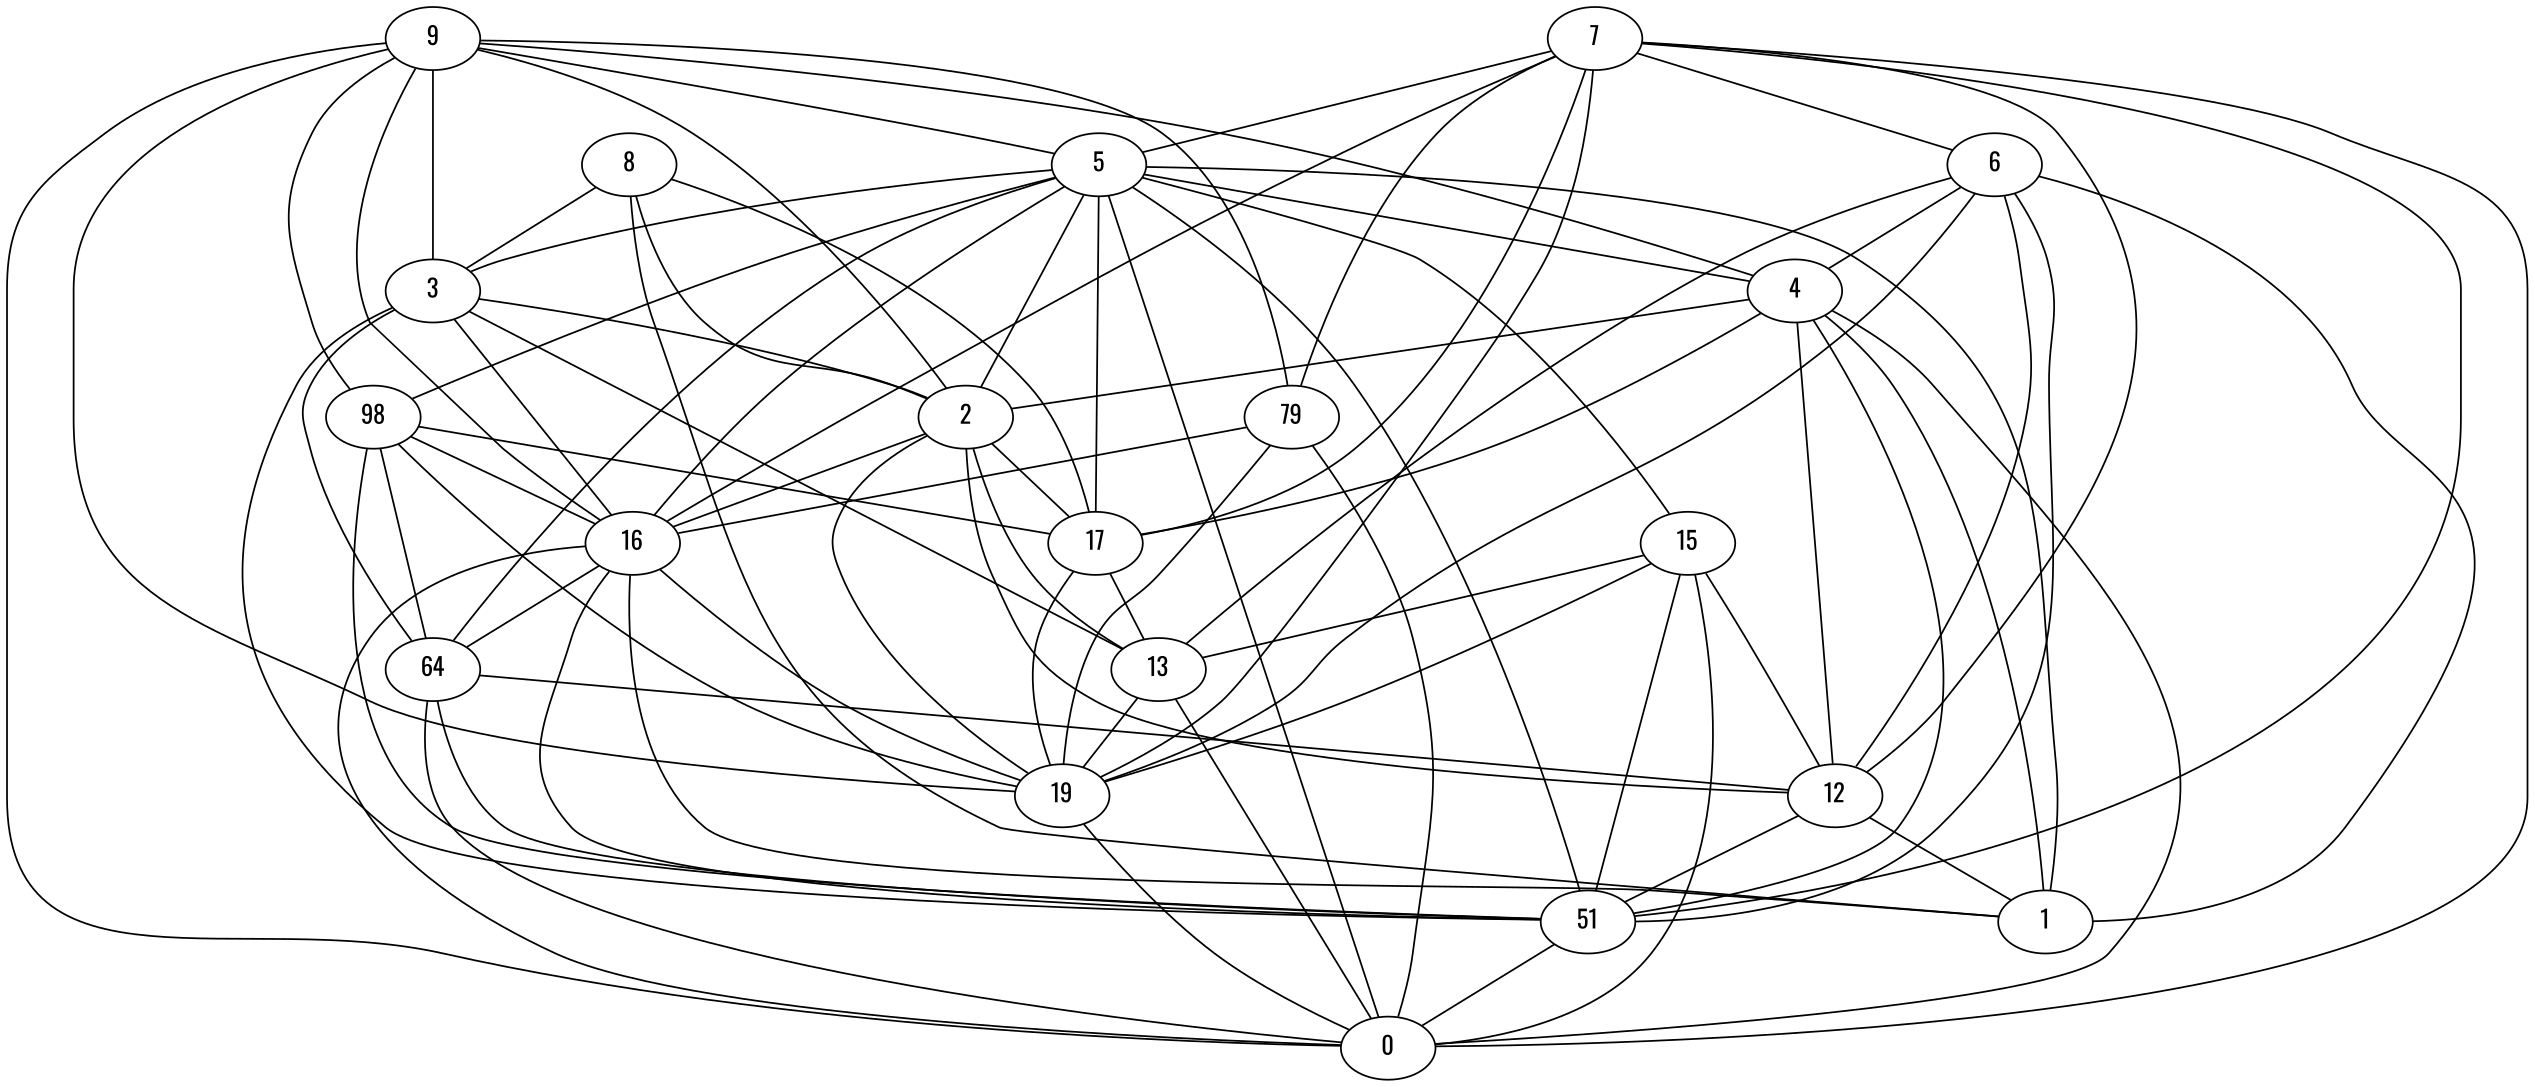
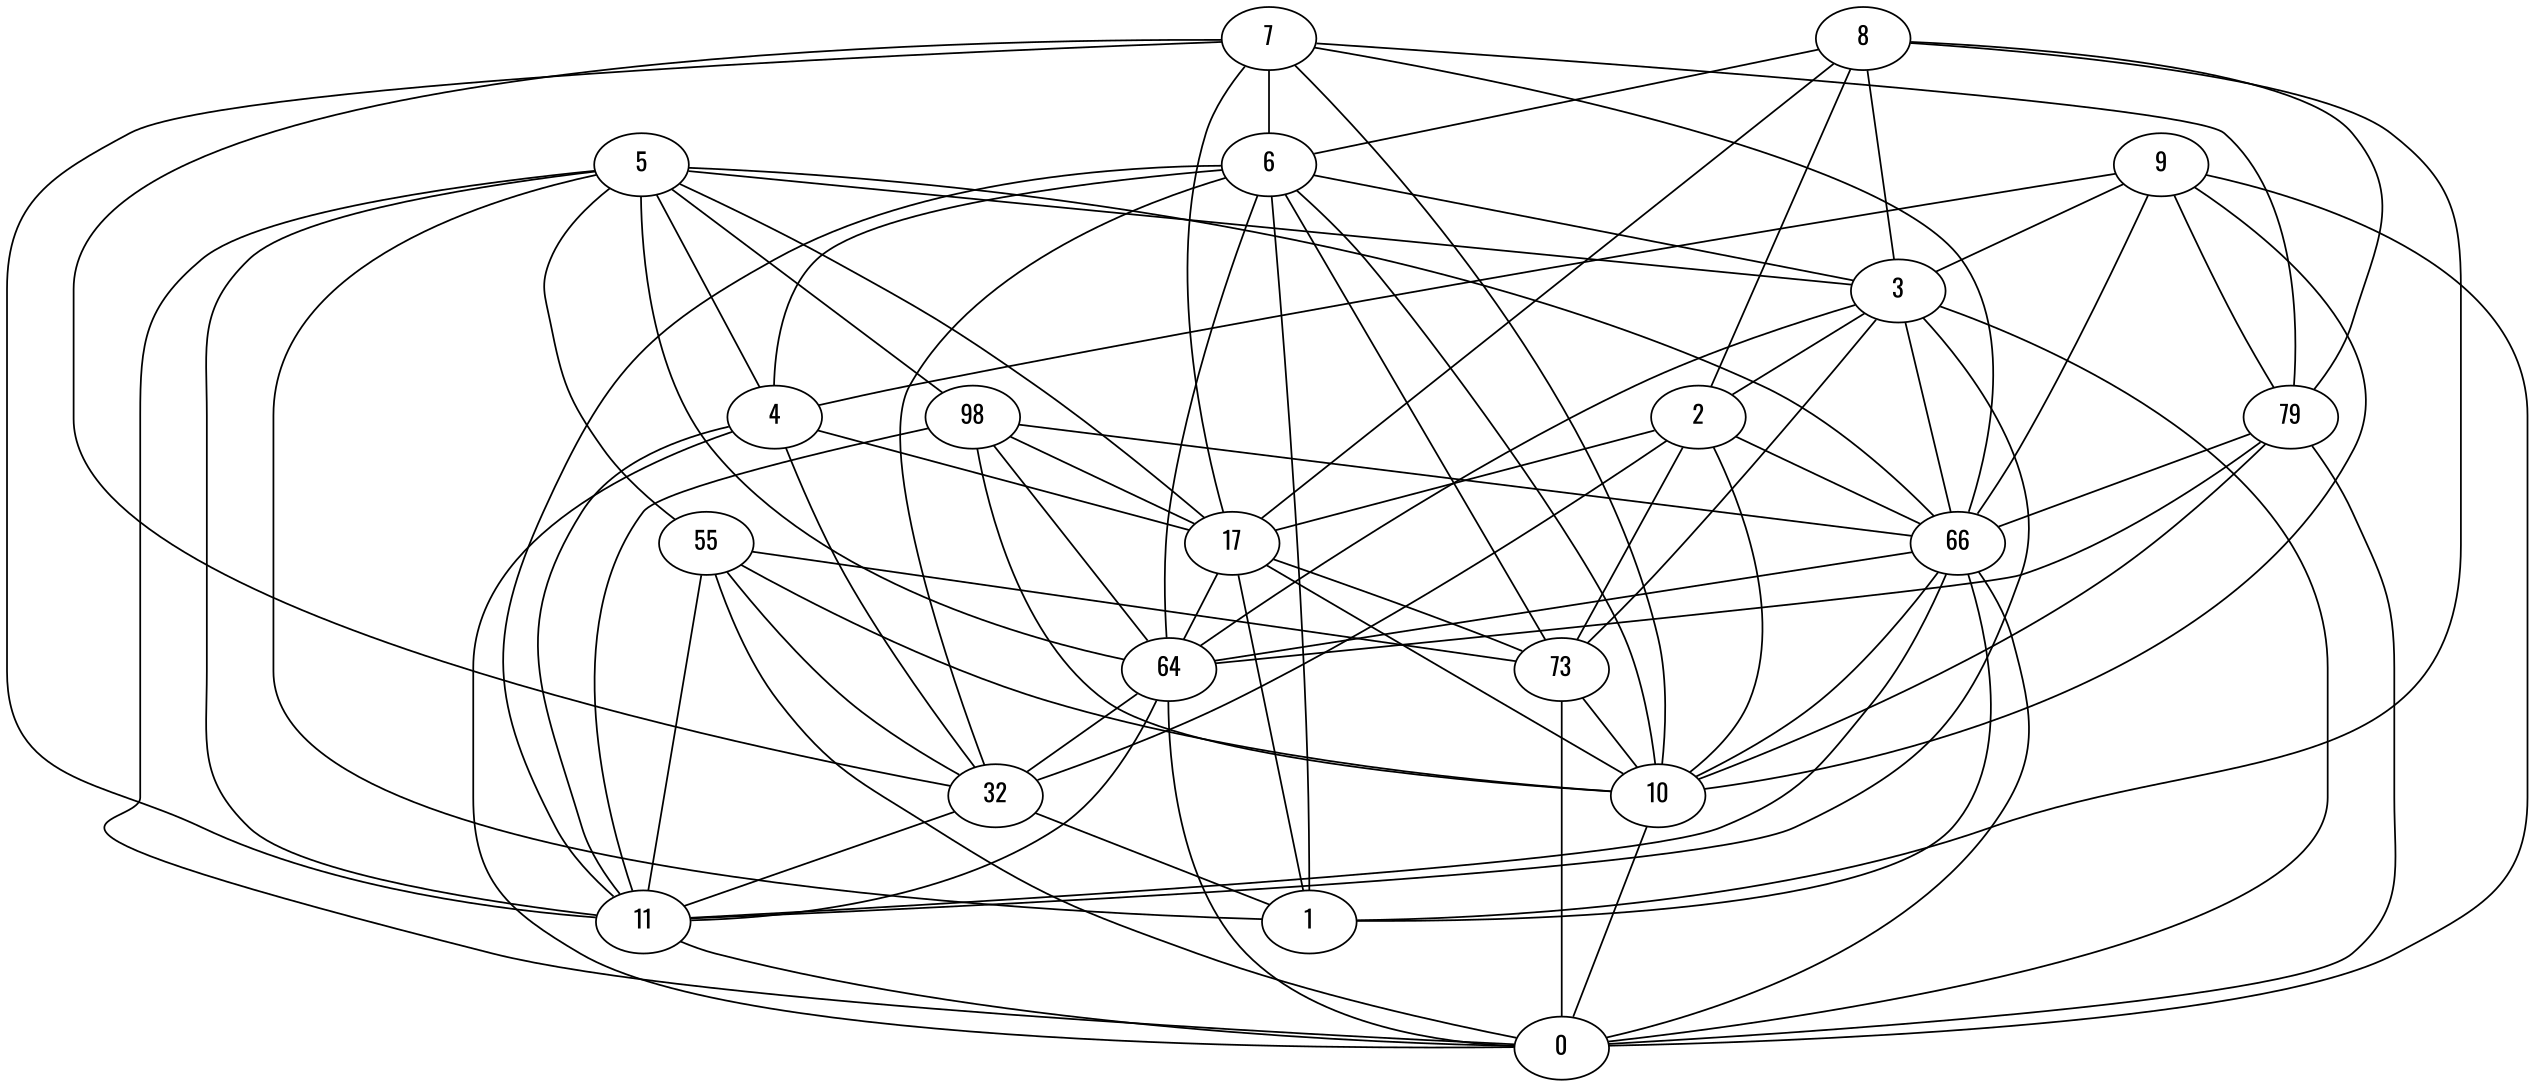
(767, 99) -> none
(1347, 102) -> none
none -> (1541, 107)
none -> (2340, 124)
(745, 172) -> none
(289, 209) -> none
none -> (1584, 228)
(1032, 291) -> none
(1380, 354) -> none
none -> (1189, 412)
(633, 543) -> (1958, 543)
(1688, 543) -> (706, 543)
(1984, 582) -> (1271, 733)
none -> (1201, 605)
none -> (1782, 605)
(2528, 641) -> (2308, 842)
(1159, 670) -> (1562, 670)
(1062, 796) -> (1658, 796)
(1835, 796) -> (996, 796)
(1588, 922) -> (643, 922)
